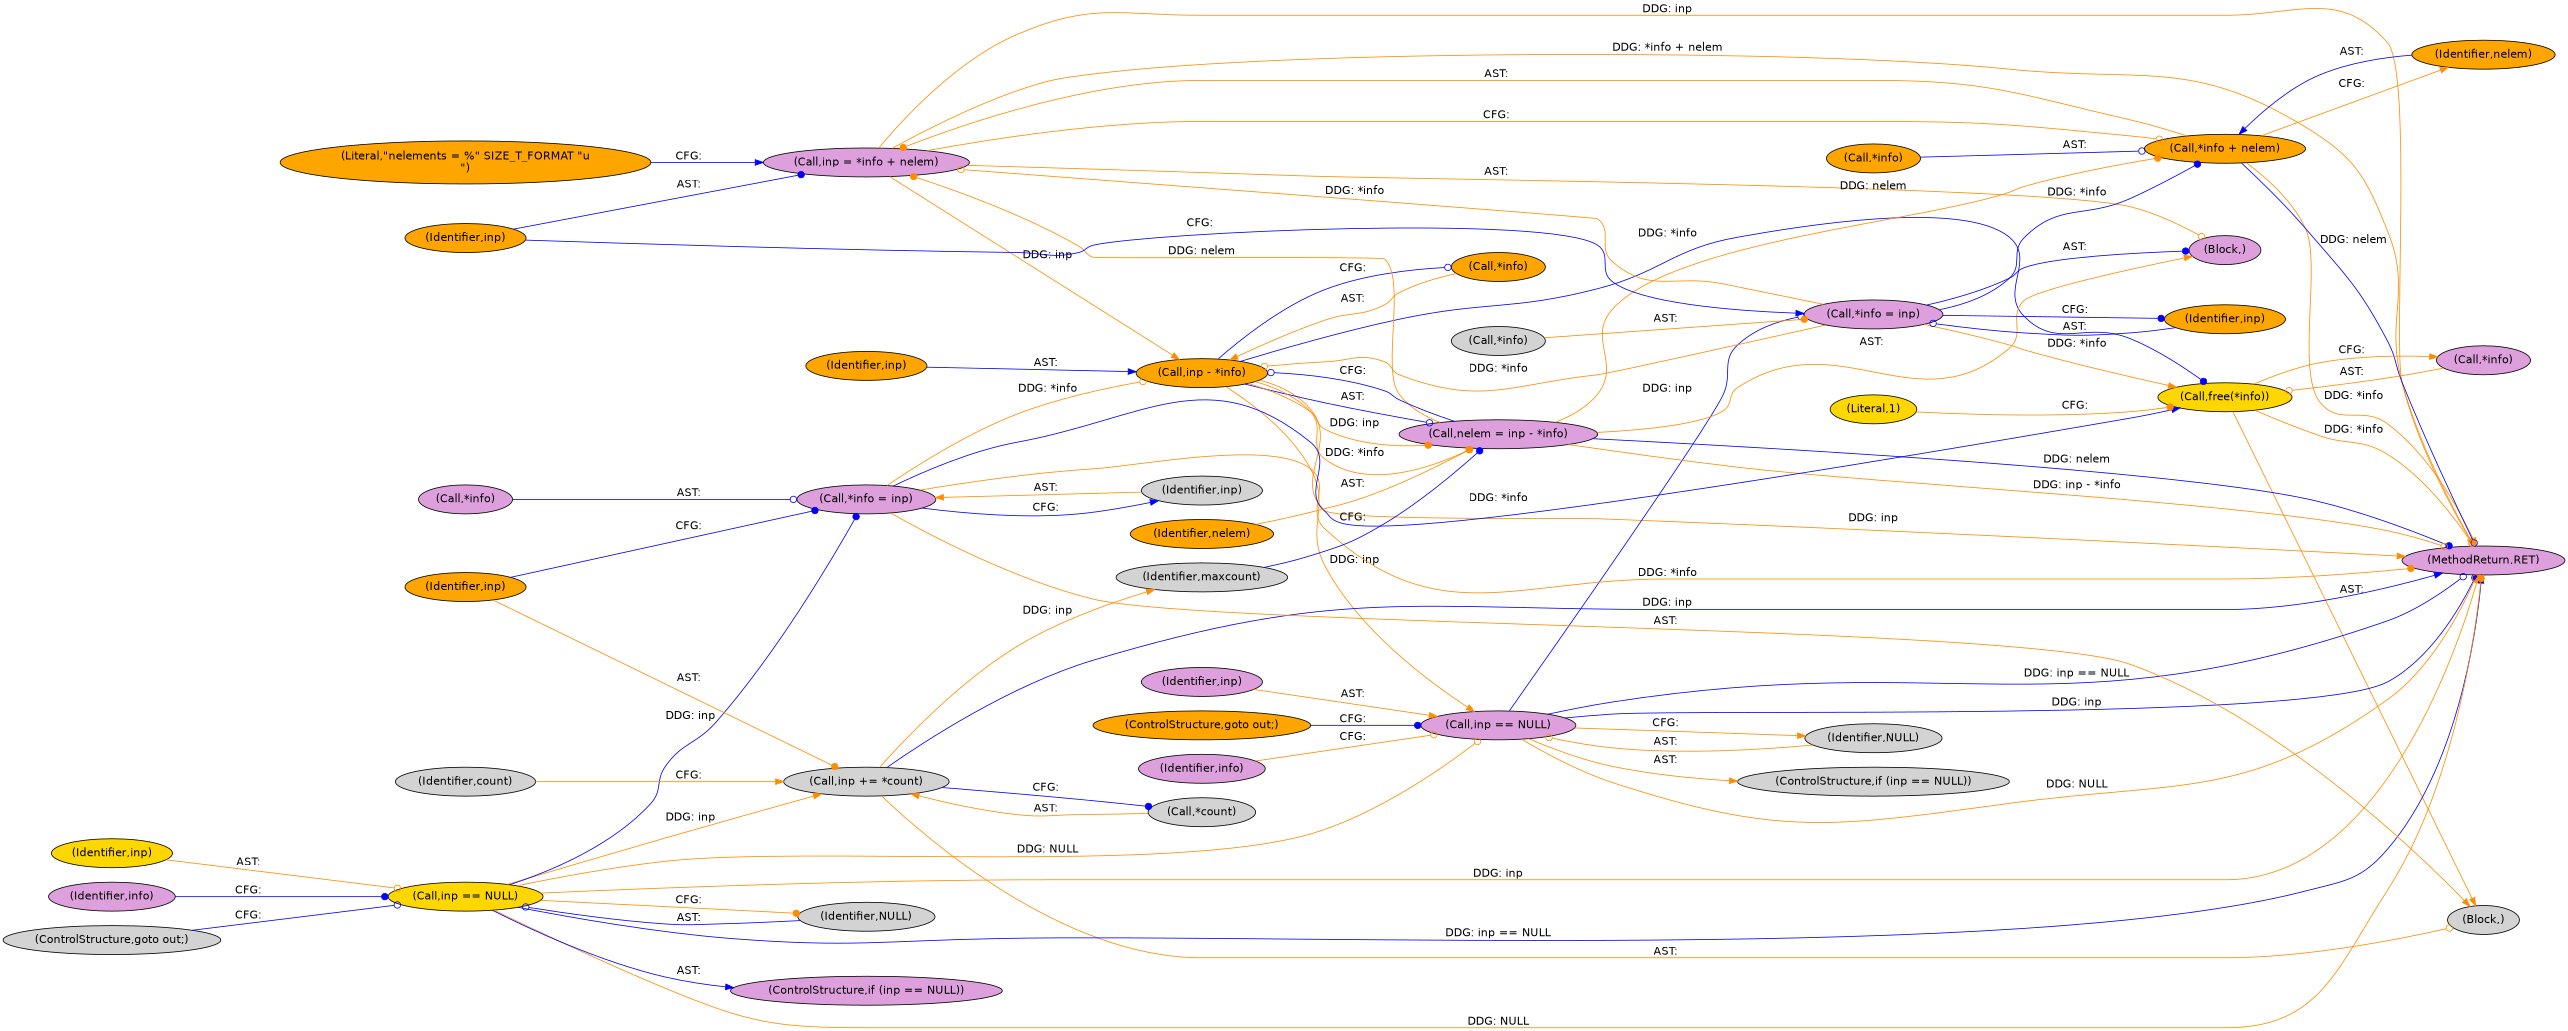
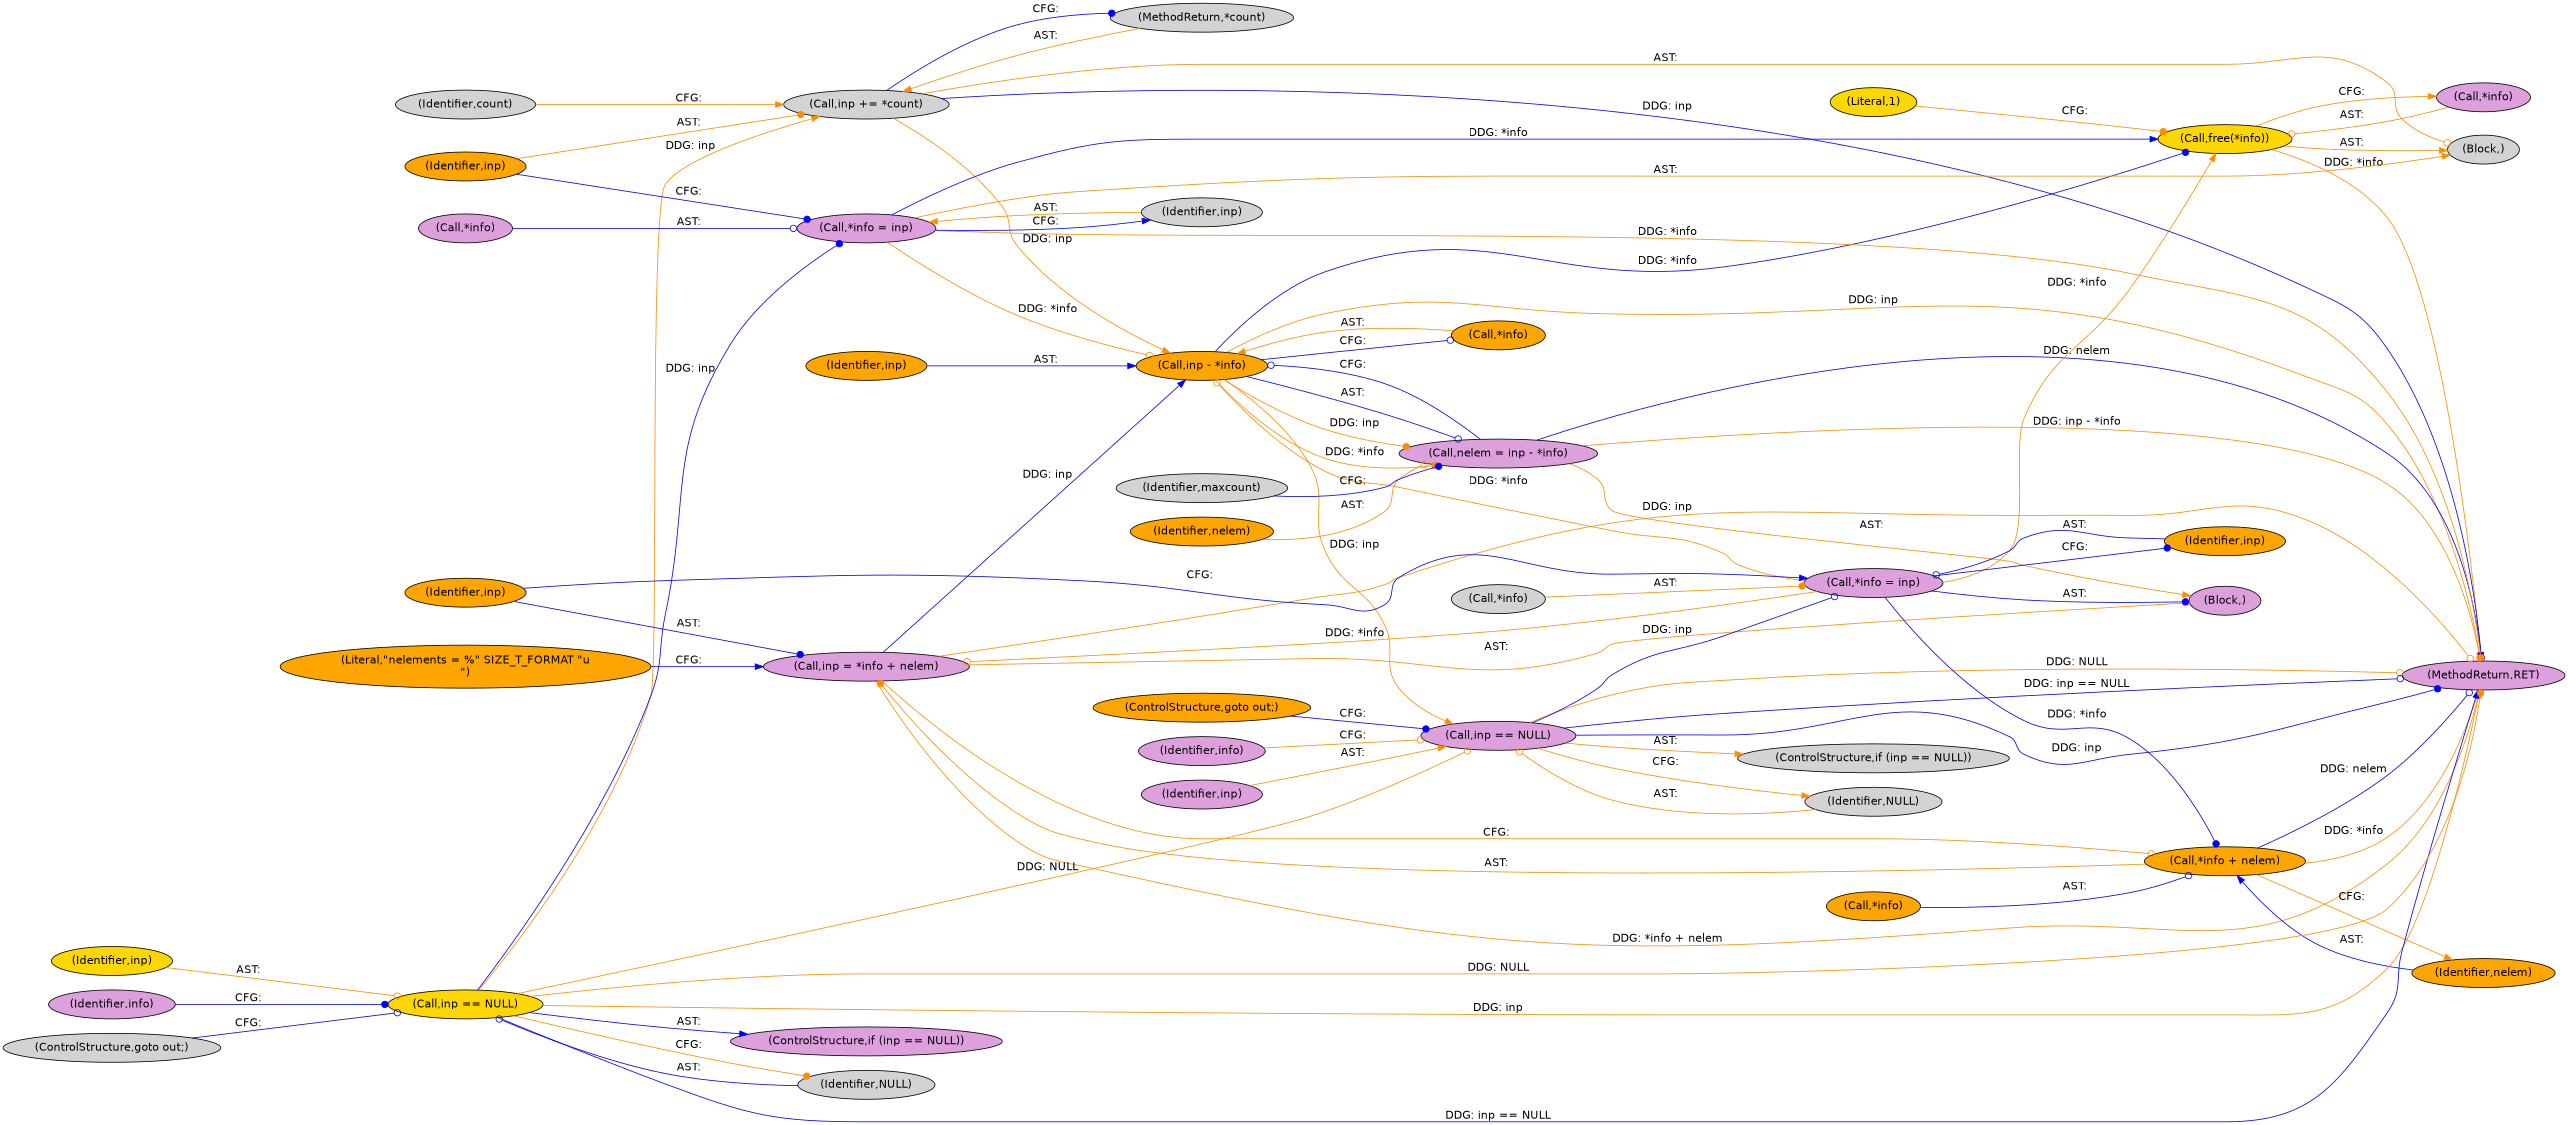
(1809, 235) -> none
(1236, 258) -> none
(1031, 266) -> (1031, 519)
(999, 658) -> (1016, 244)
(1202, 812) -> (1202, 18)
